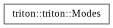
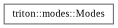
(57, 14) -> (59, 14)
